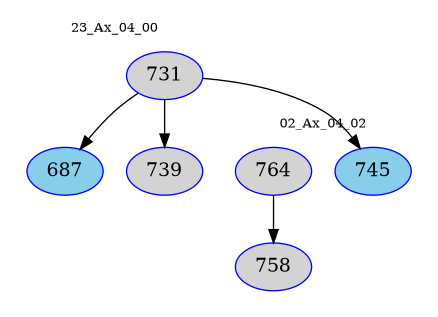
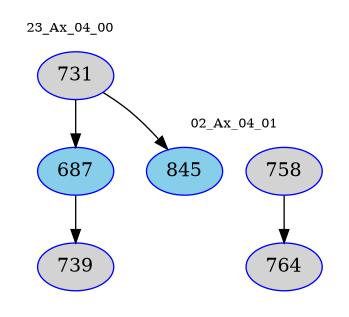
(165, 117) -> (76, 213)
(323, 124) -> (234, 124)
(373, 171) -> (185, 171)
(274, 213) -> (284, 213)
